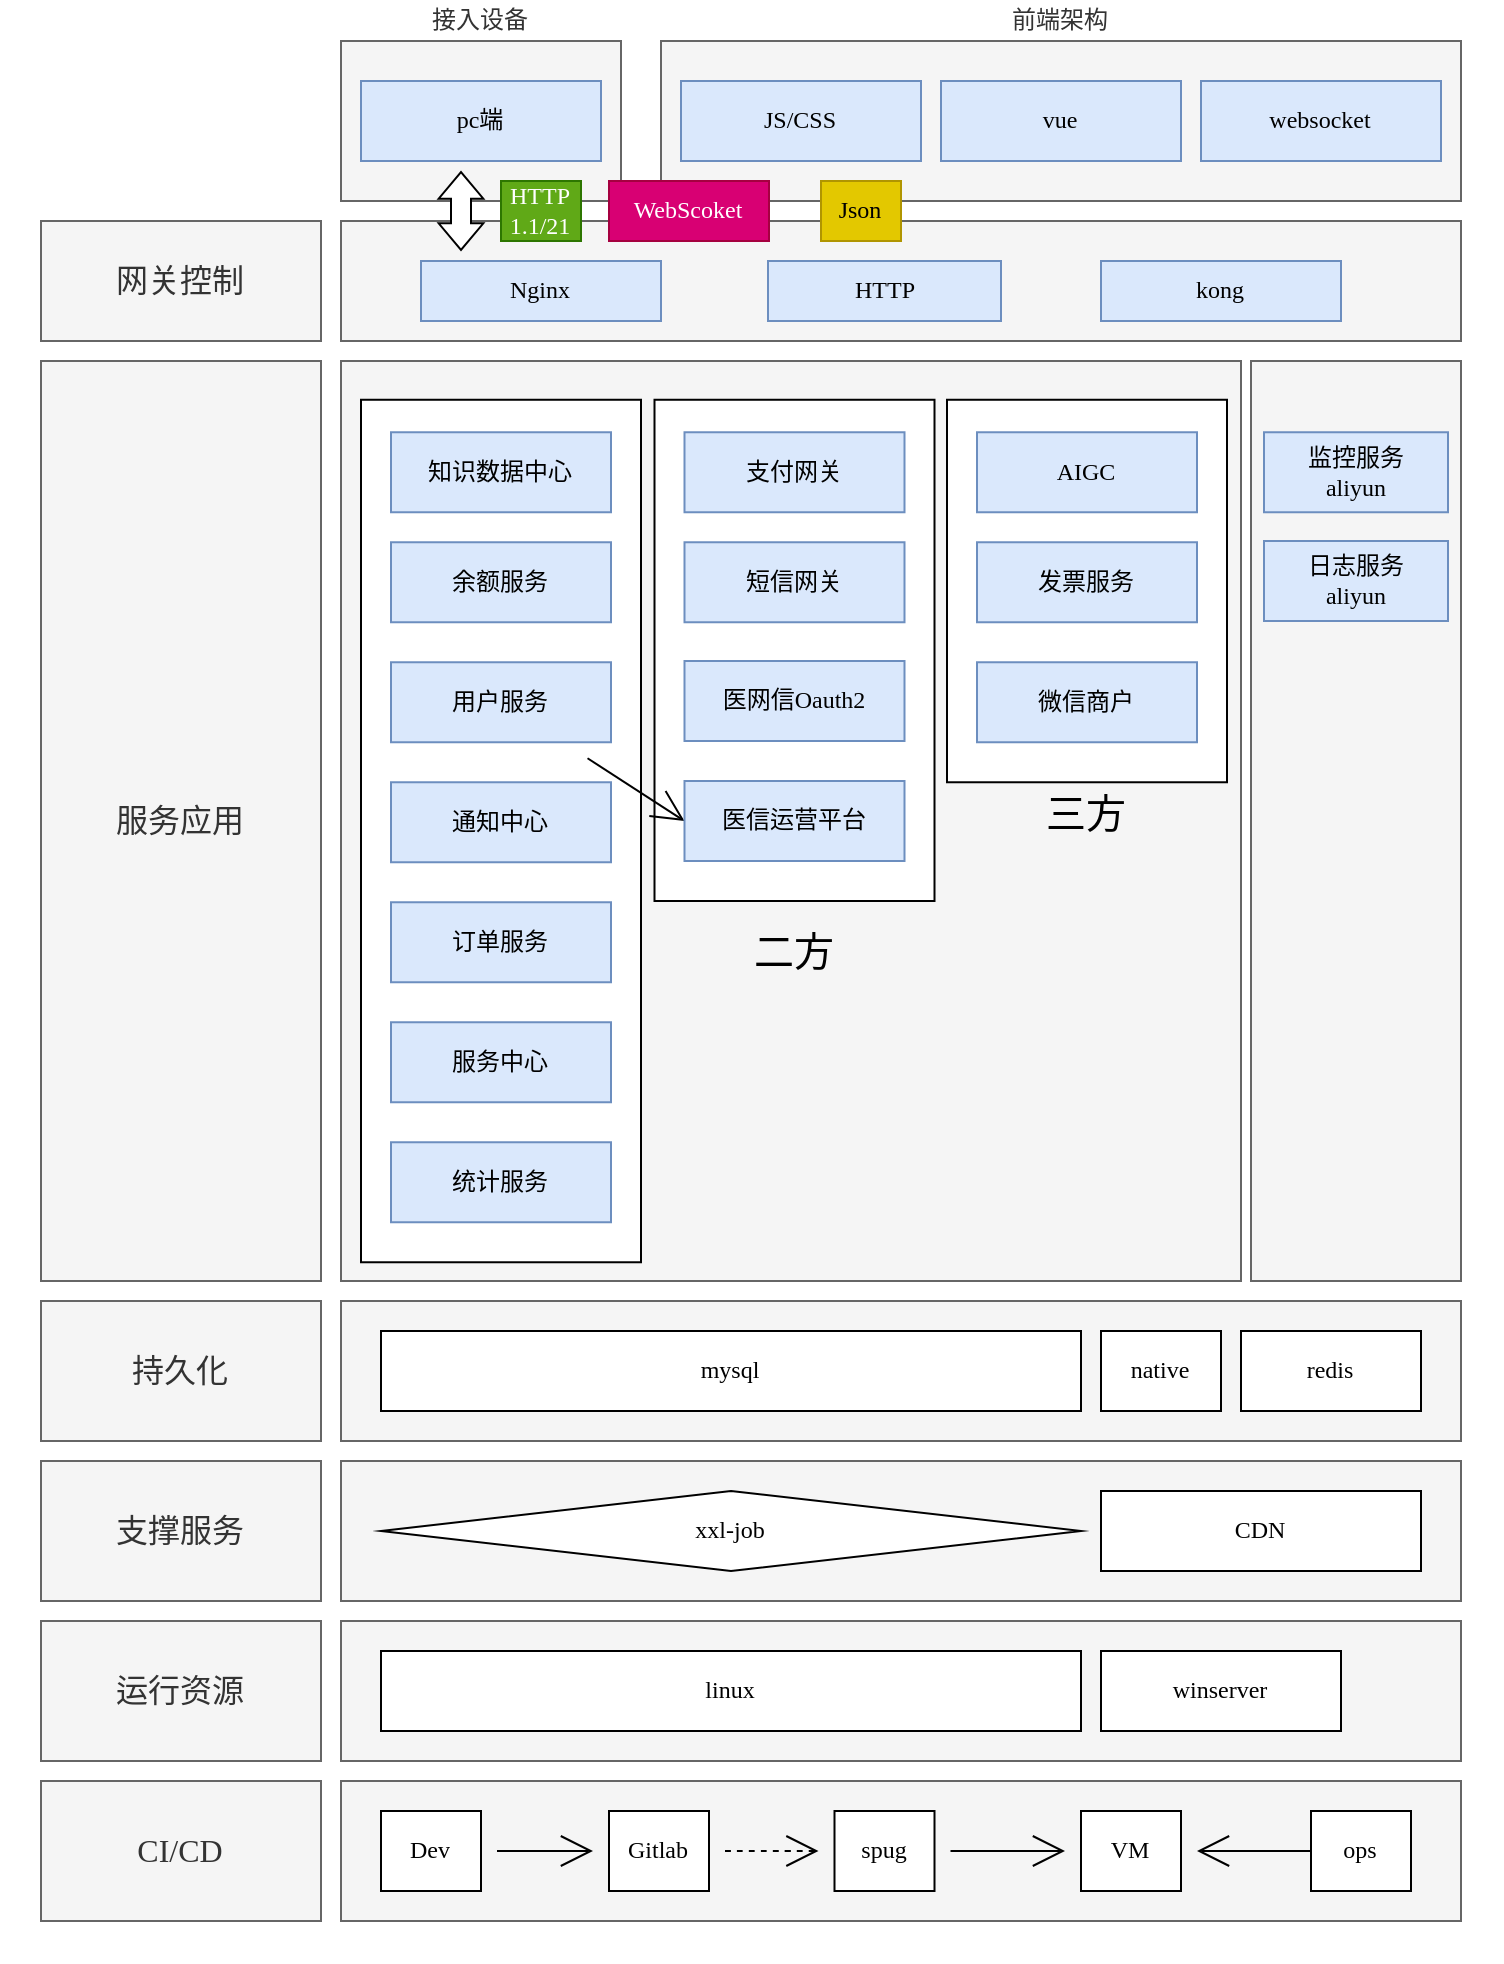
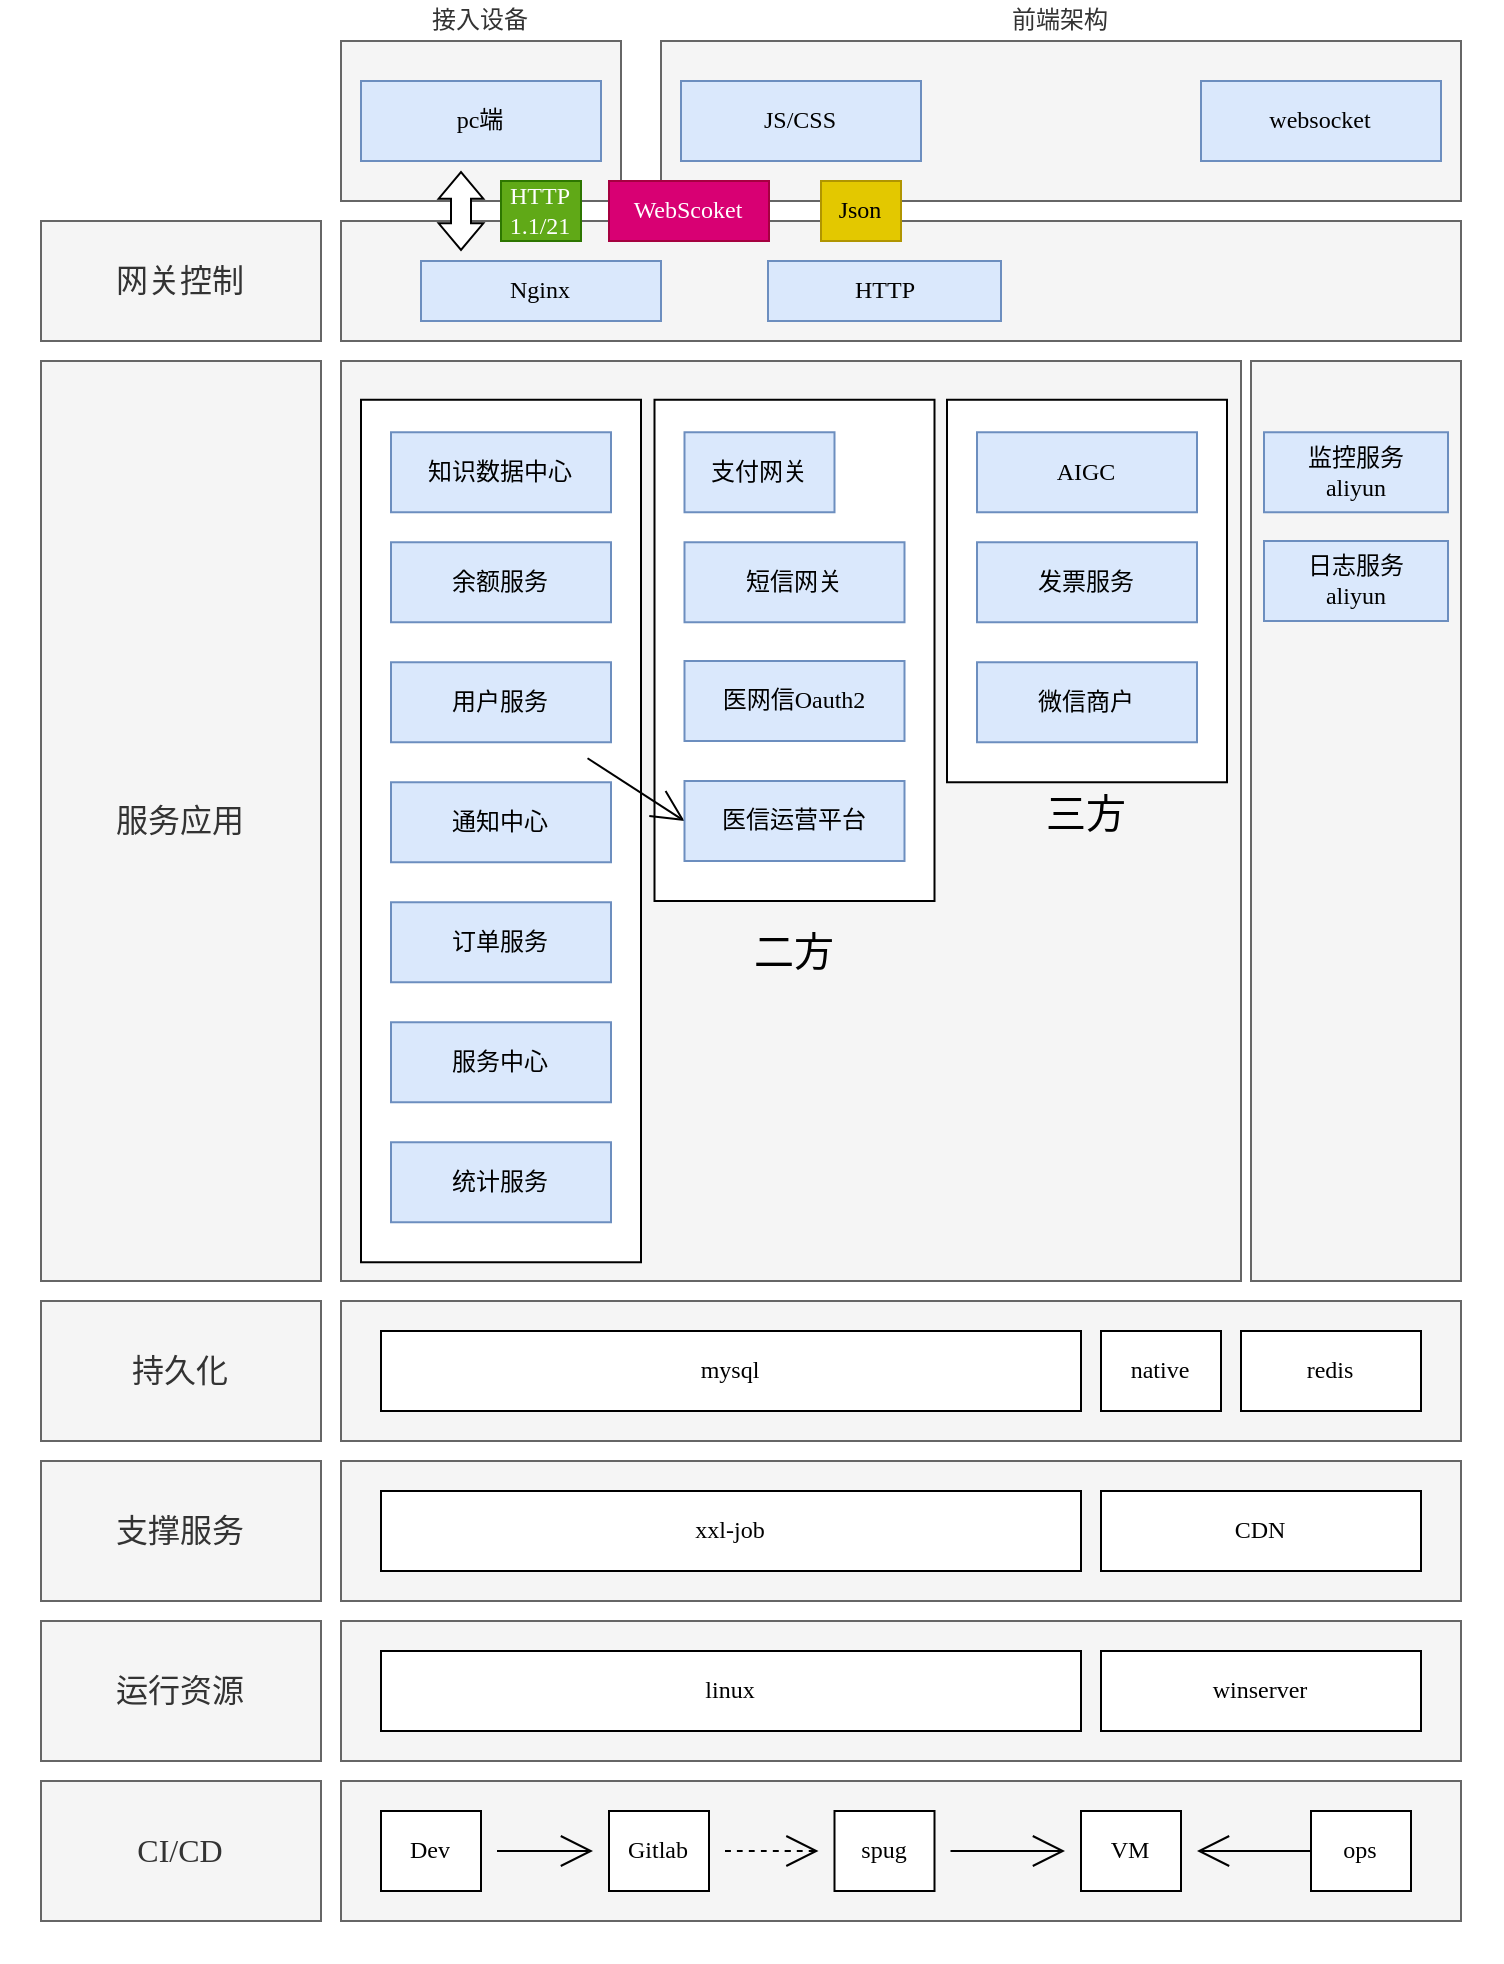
(1061, 121) -> none
(1221, 291) -> none
(795, 472) -> (760, 472)
(731, 1531) -> (731, 1531)
(1221, 1691) -> (1261, 1691)
